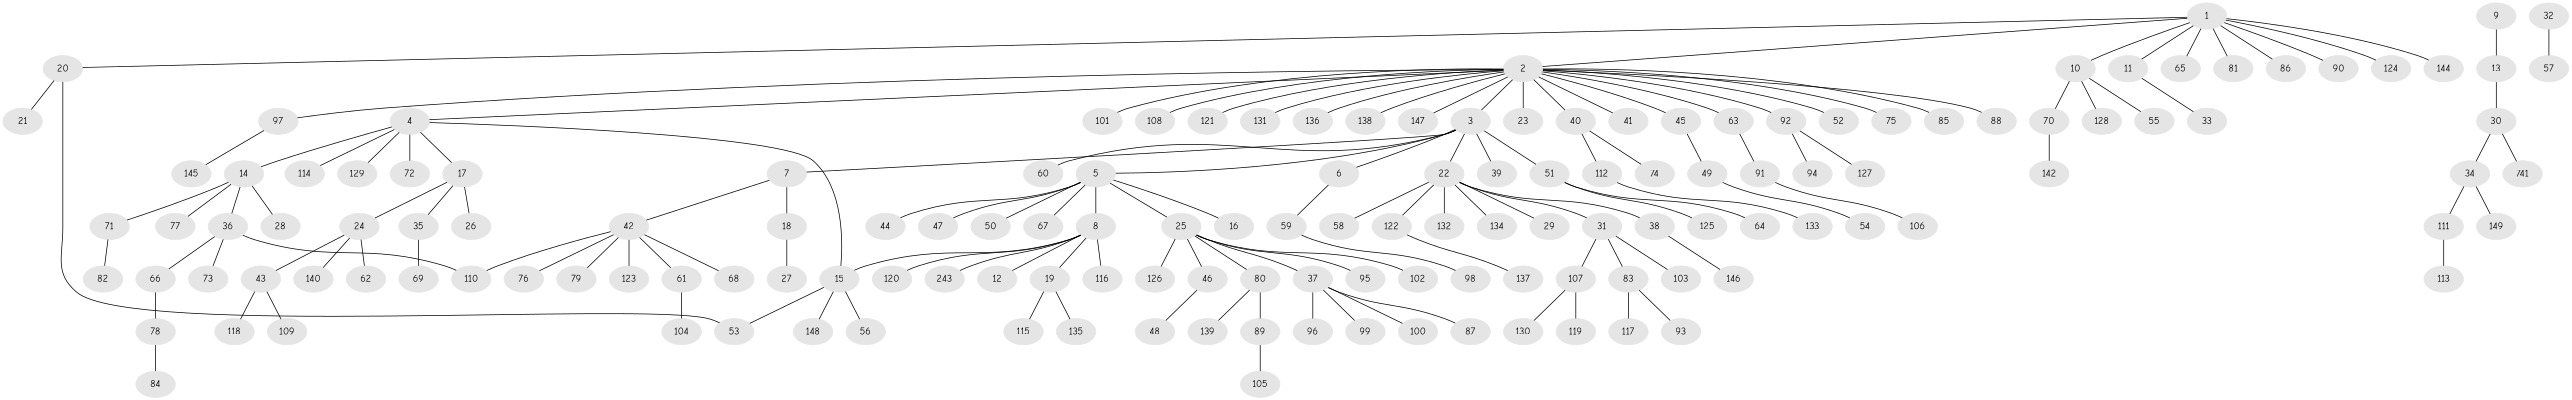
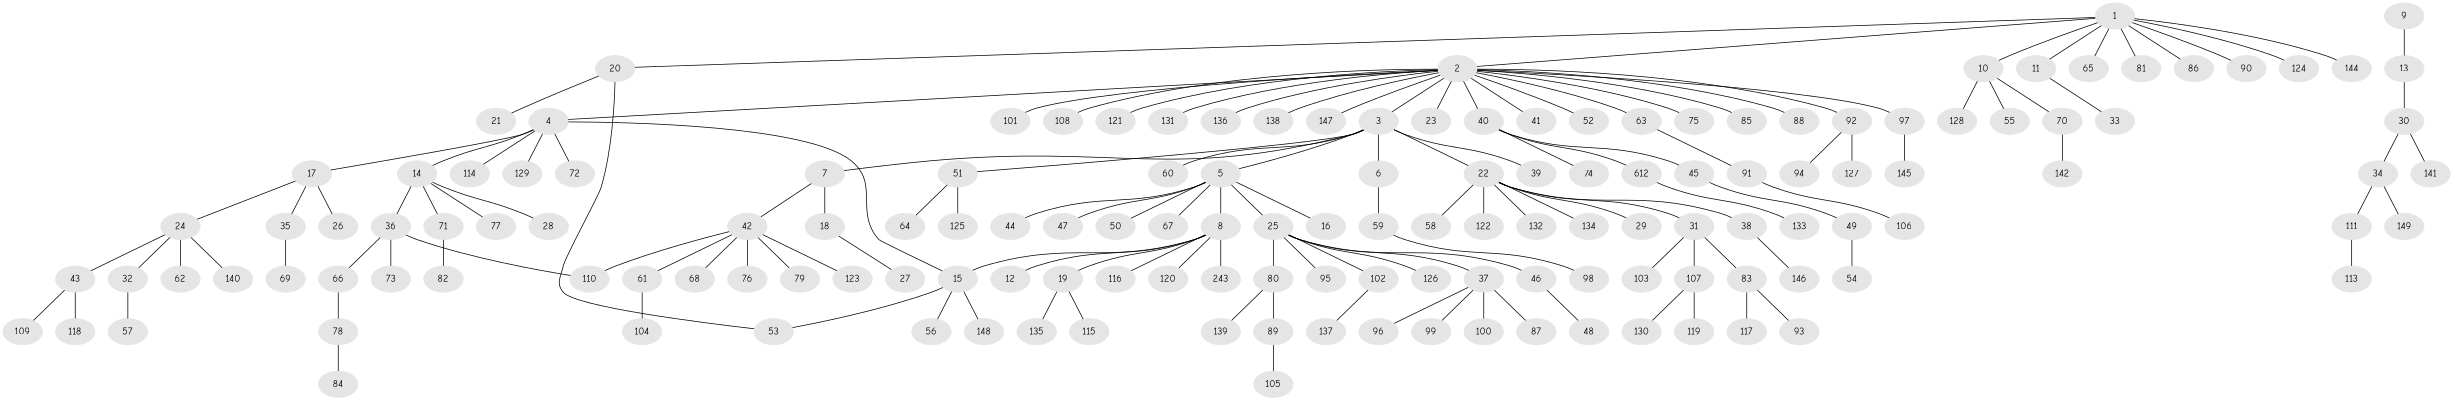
(1604, 91) -> (1589, 148)
(1602, 174) -> (1642, 174)
(2523, 174) -> (2431, 174)
none -> (154, 253)
(1457, 253) -> (1352, 305)
